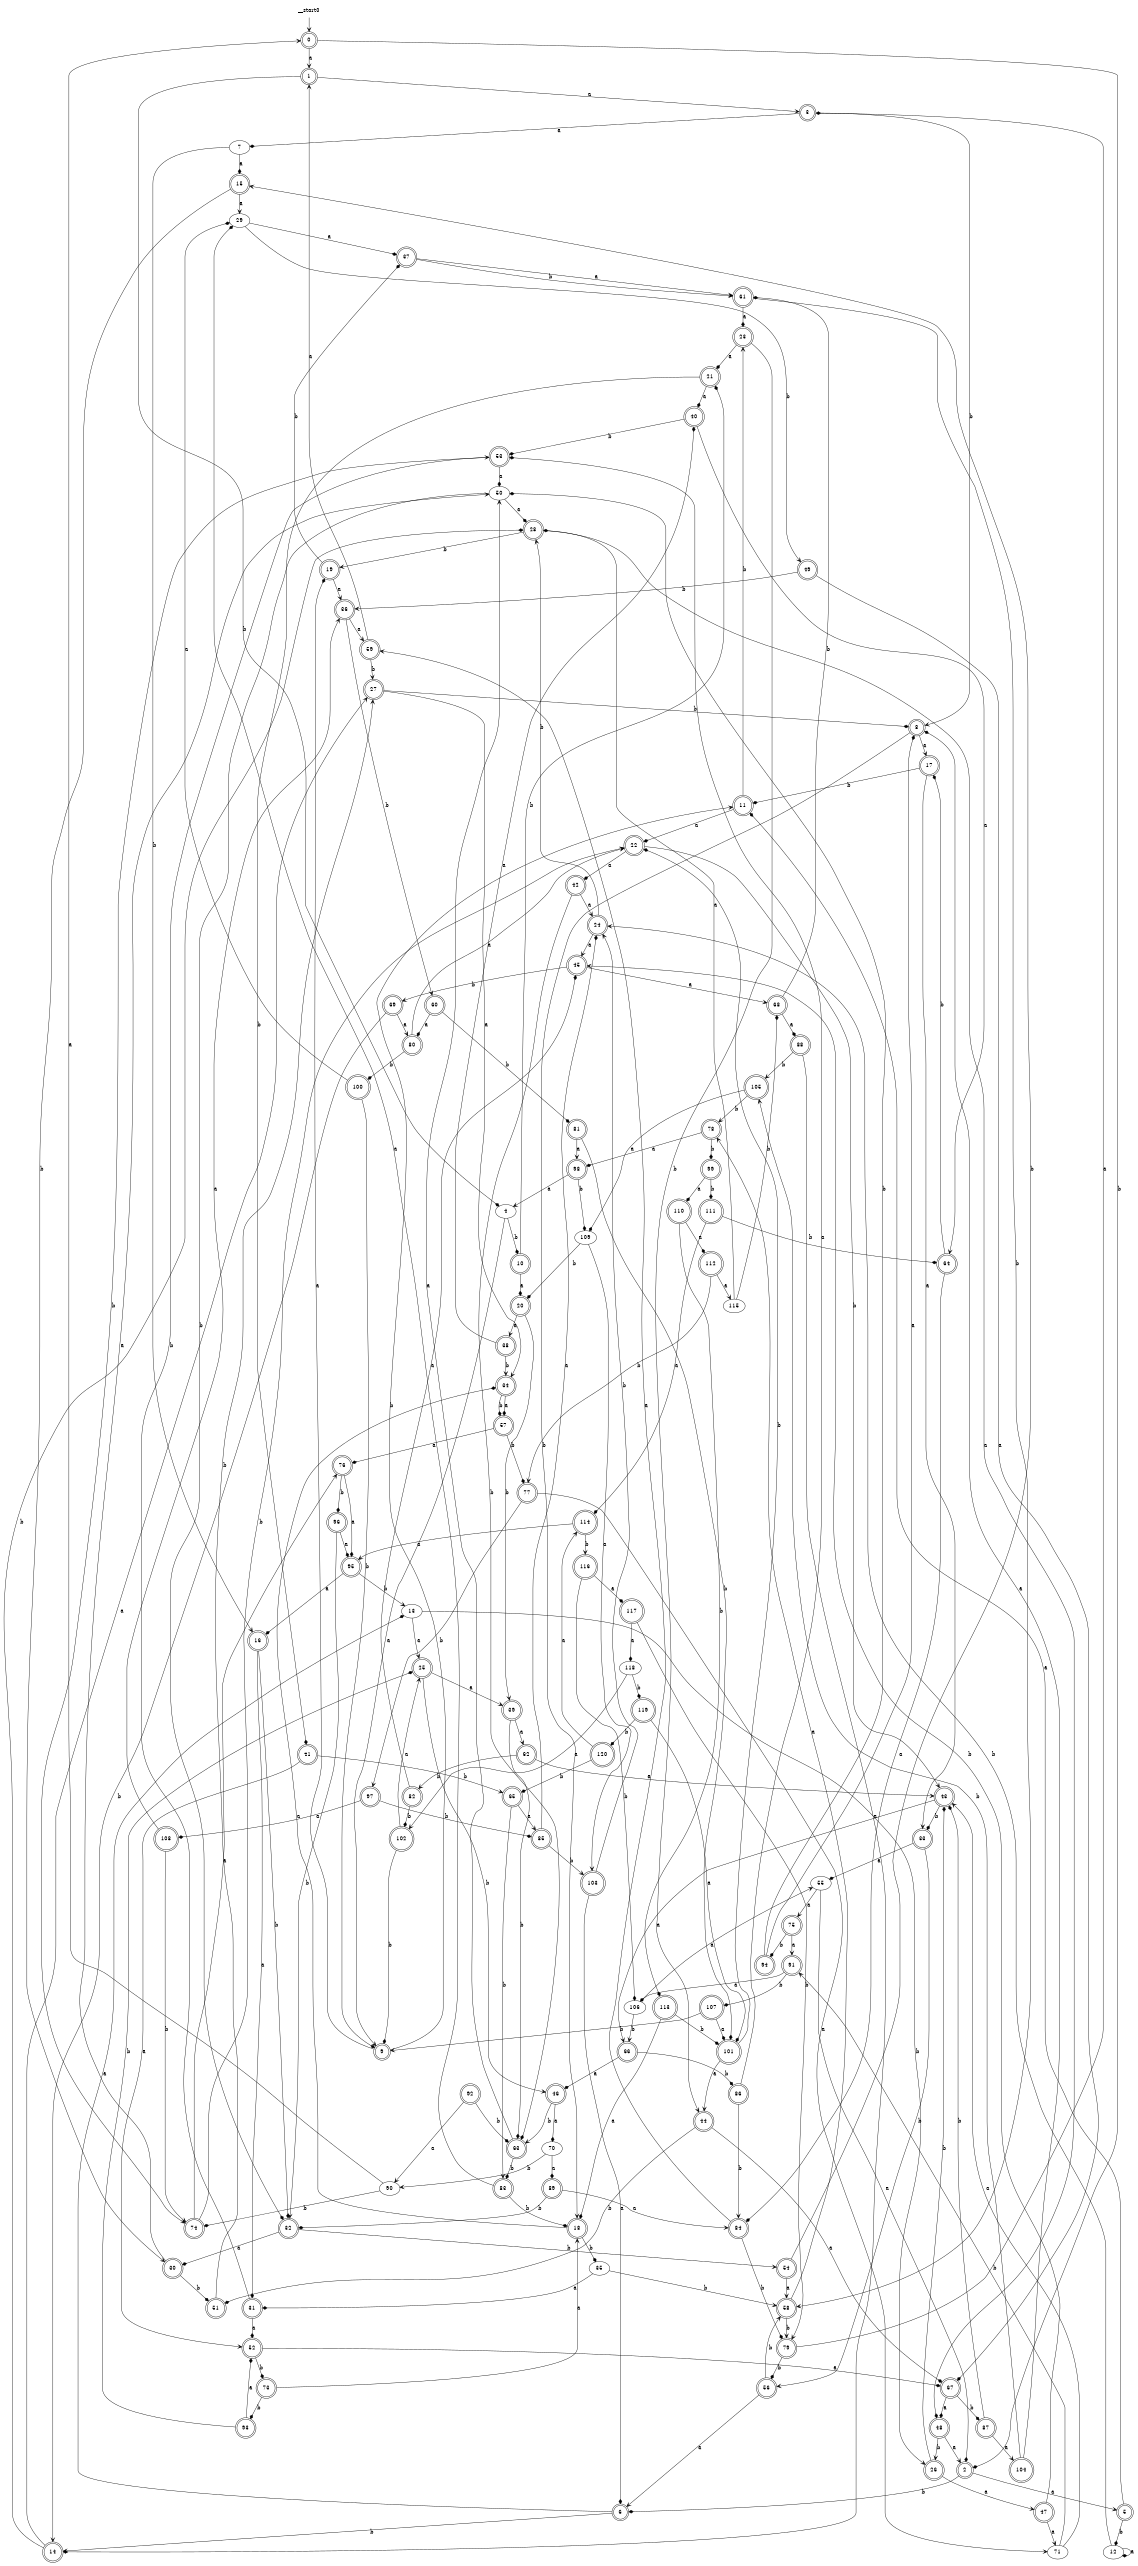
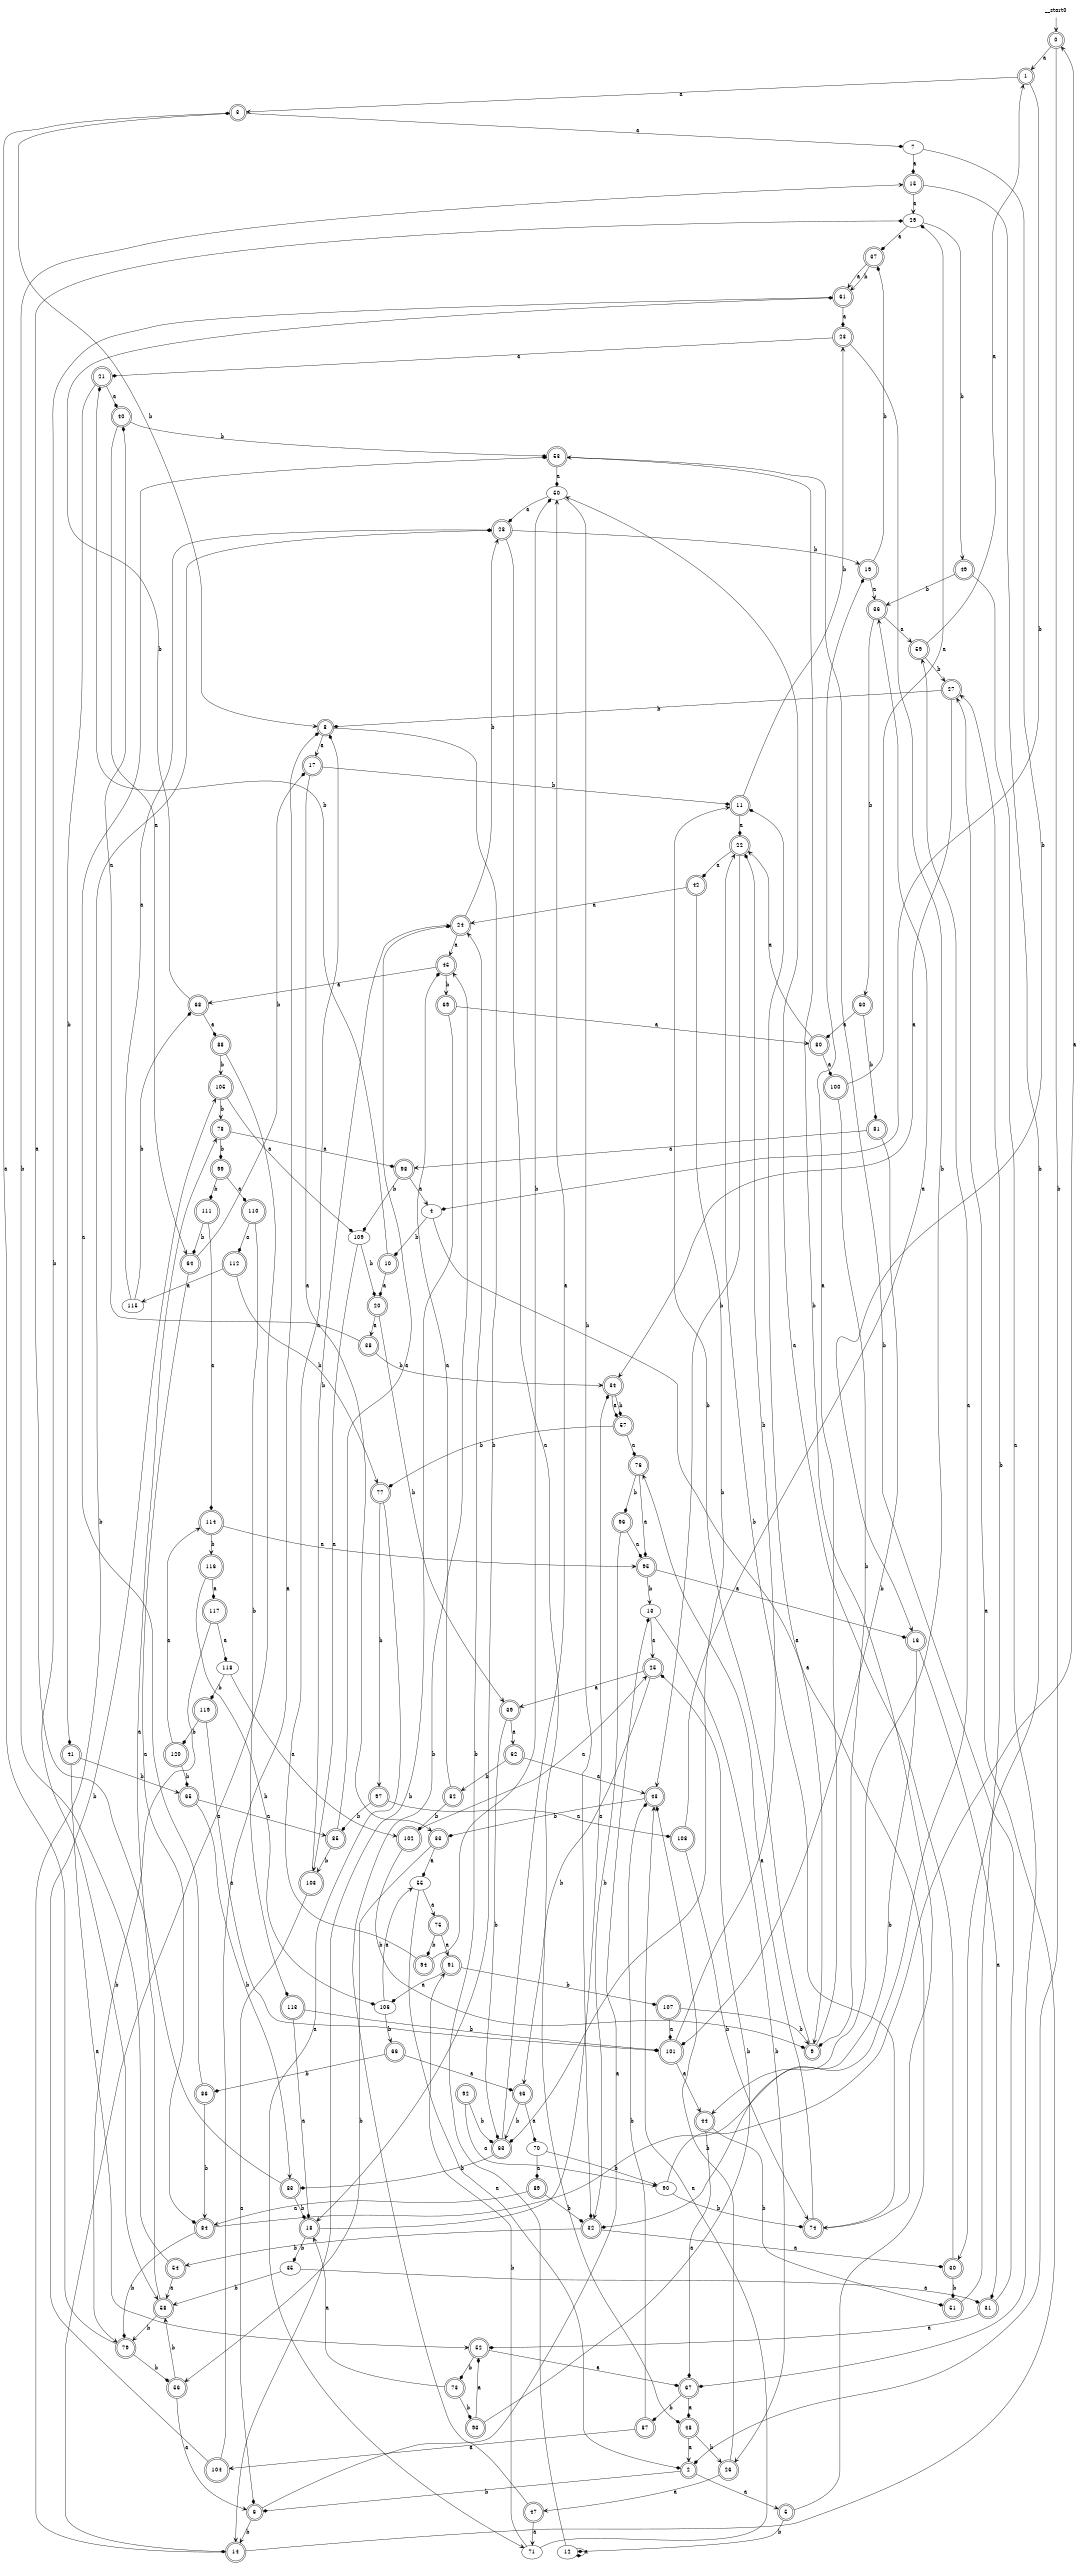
(392, 1065) -> (830, 1065)
(725, 1864) -> none
